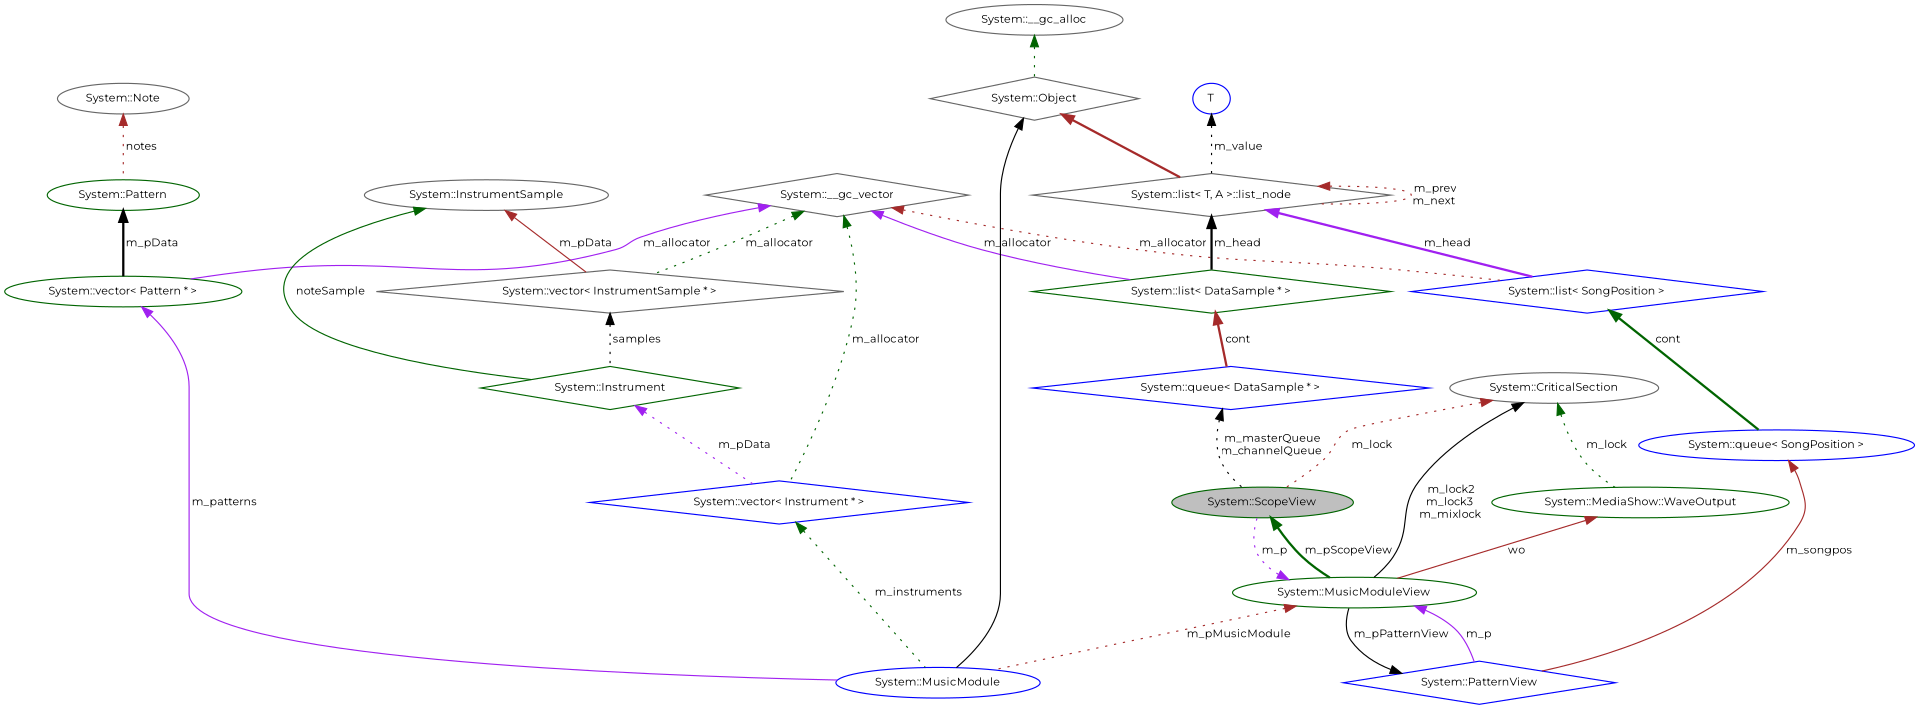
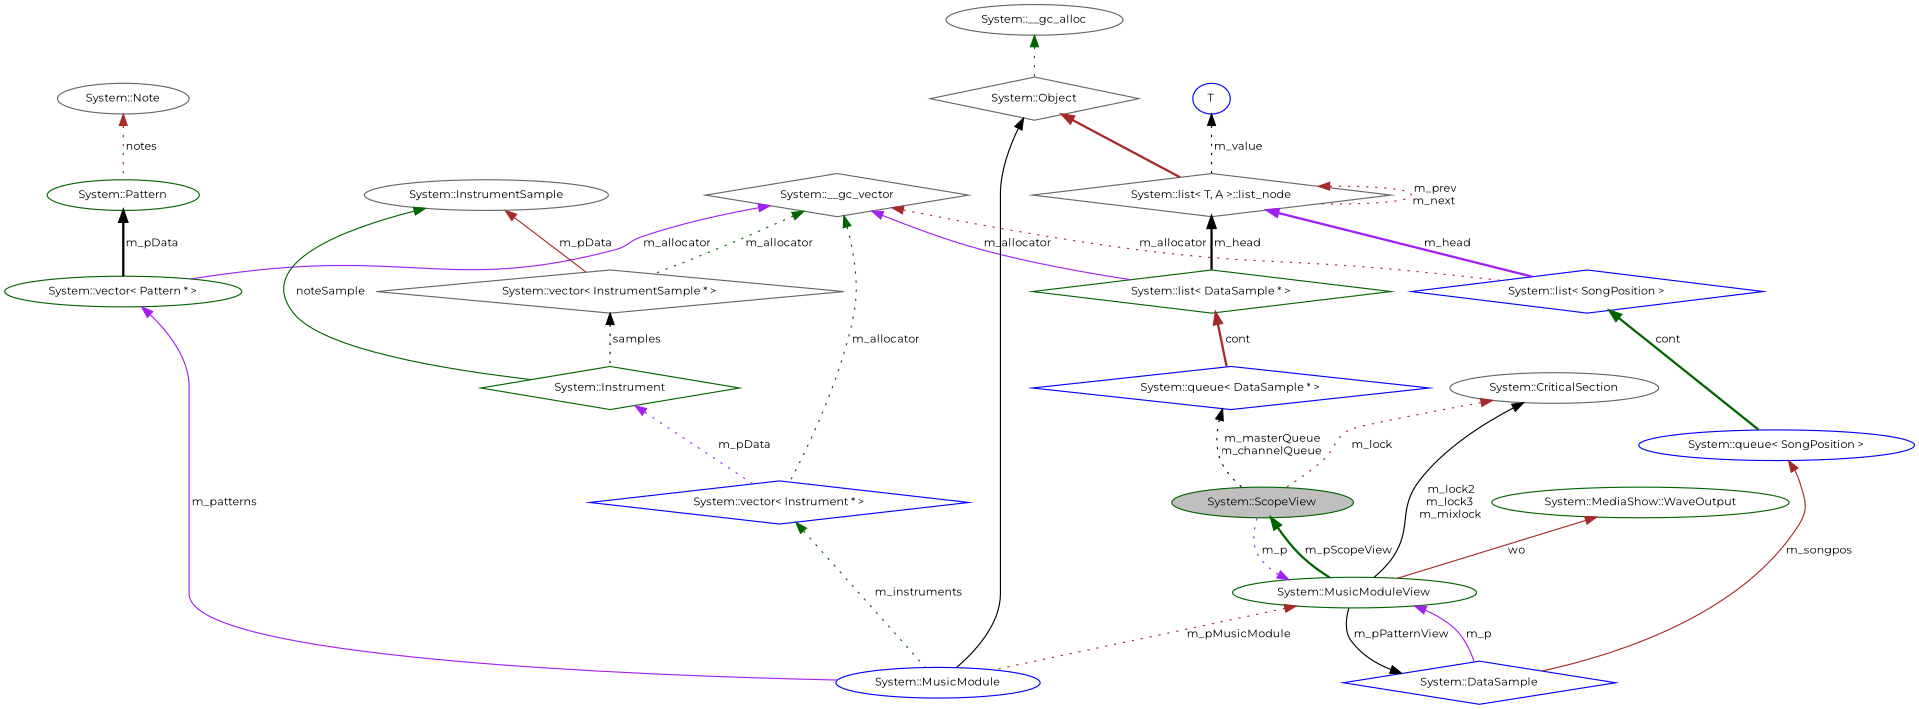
(1581, 456) -> none
(1479, 683) -> (1479, 683)
